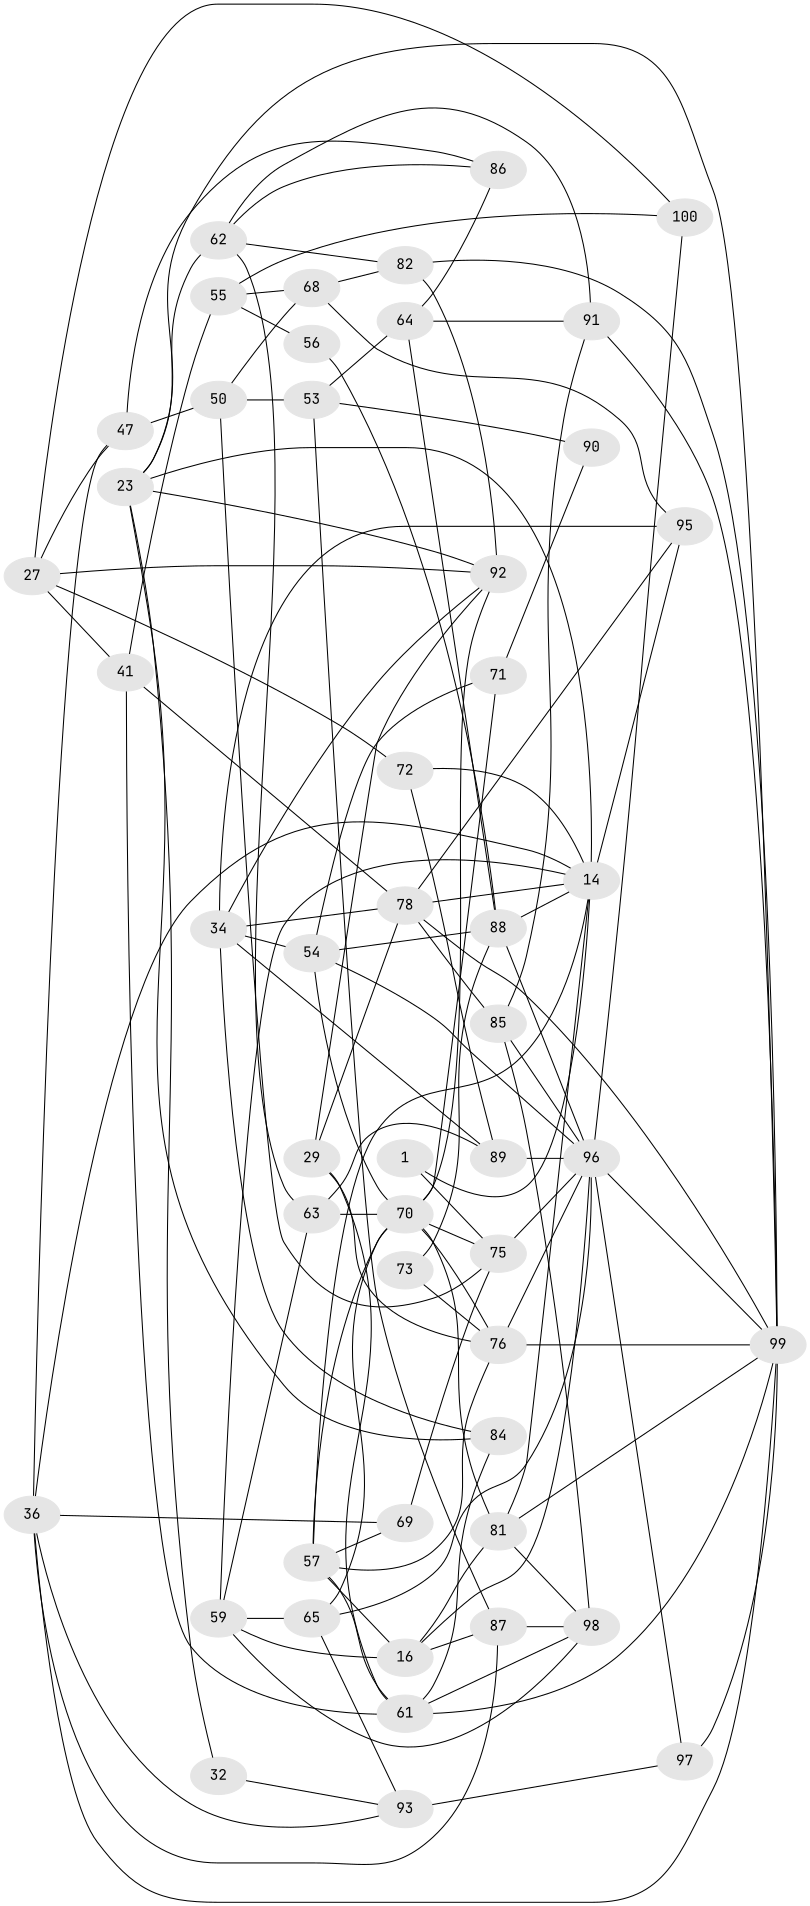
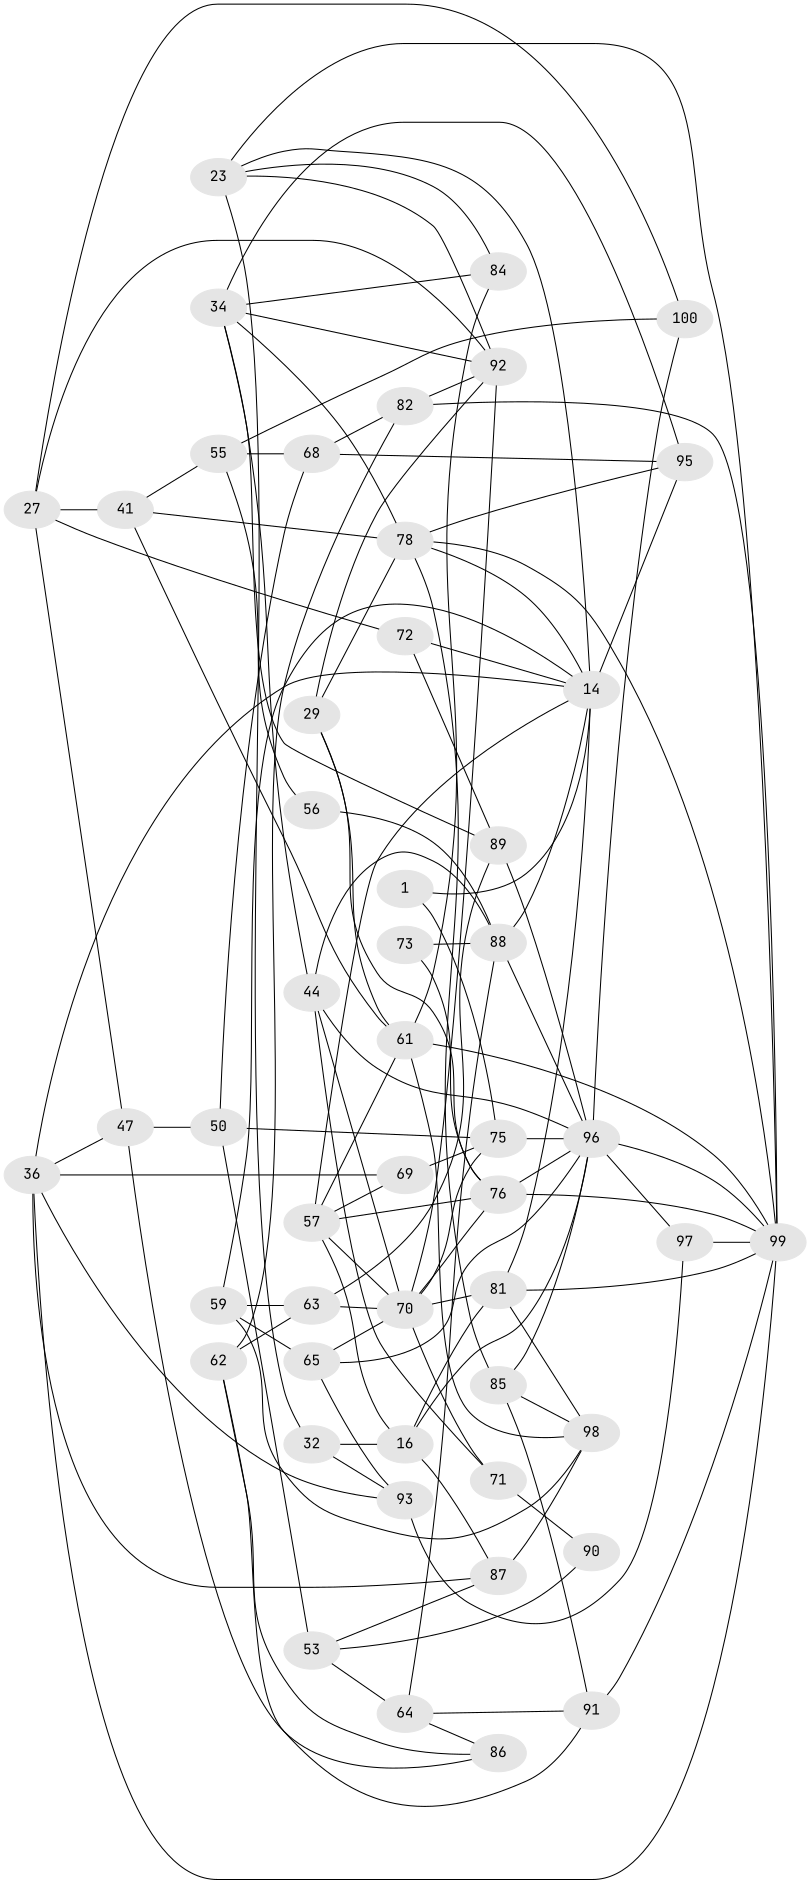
(175, 312) -> none
(312, 953) -> (312, 993)
(307, 1651) -> (366, 1444)
